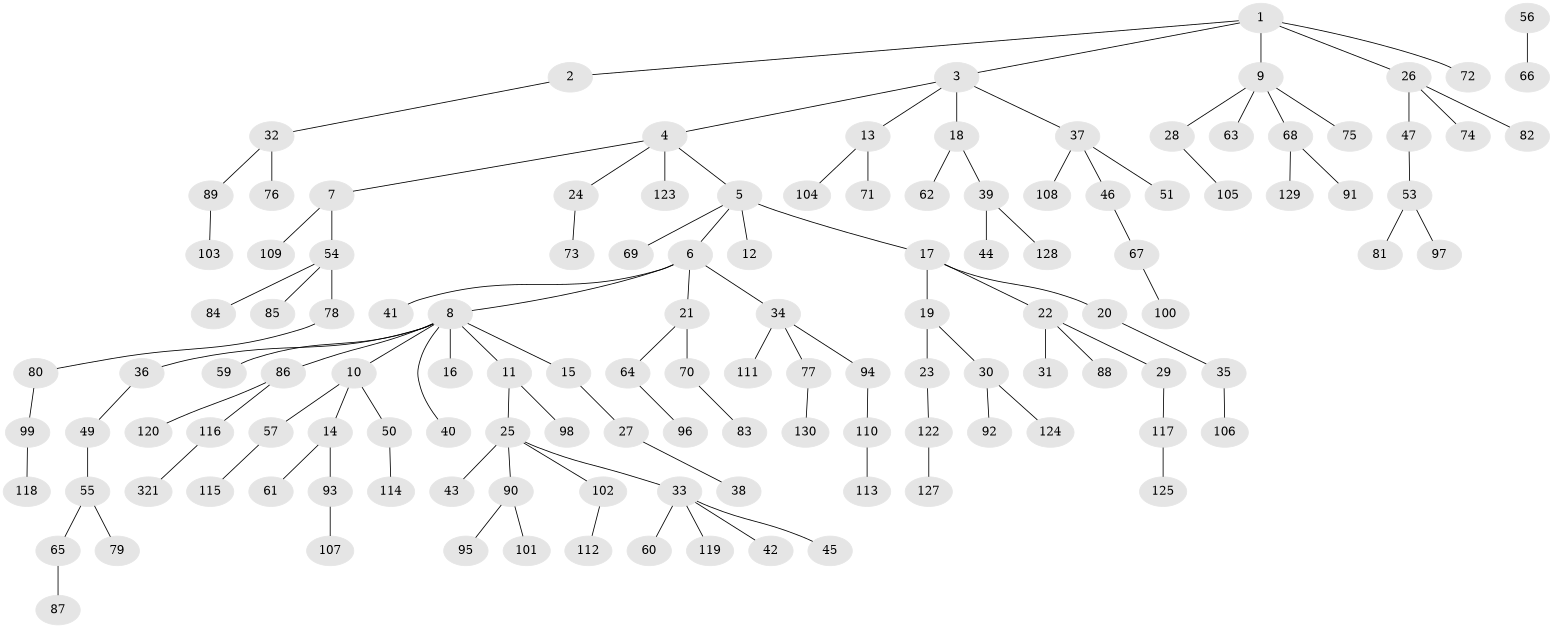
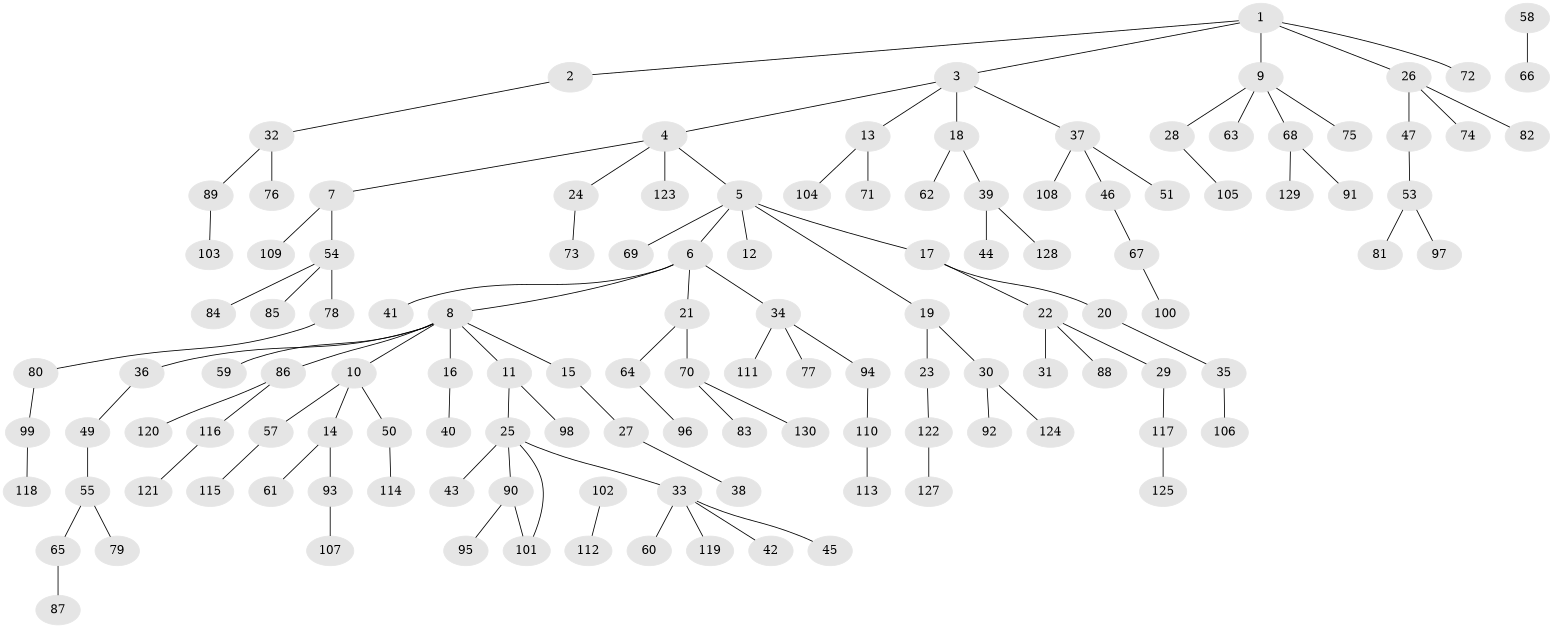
(1527, 18) -> (1527, 18)
(927, 285) -> (833, 255)
(418, 373) -> (449, 403)
(807, 403) -> (746, 403)
(555, 462) -> (543, 488)
(148, 492) -> (148, 492)
